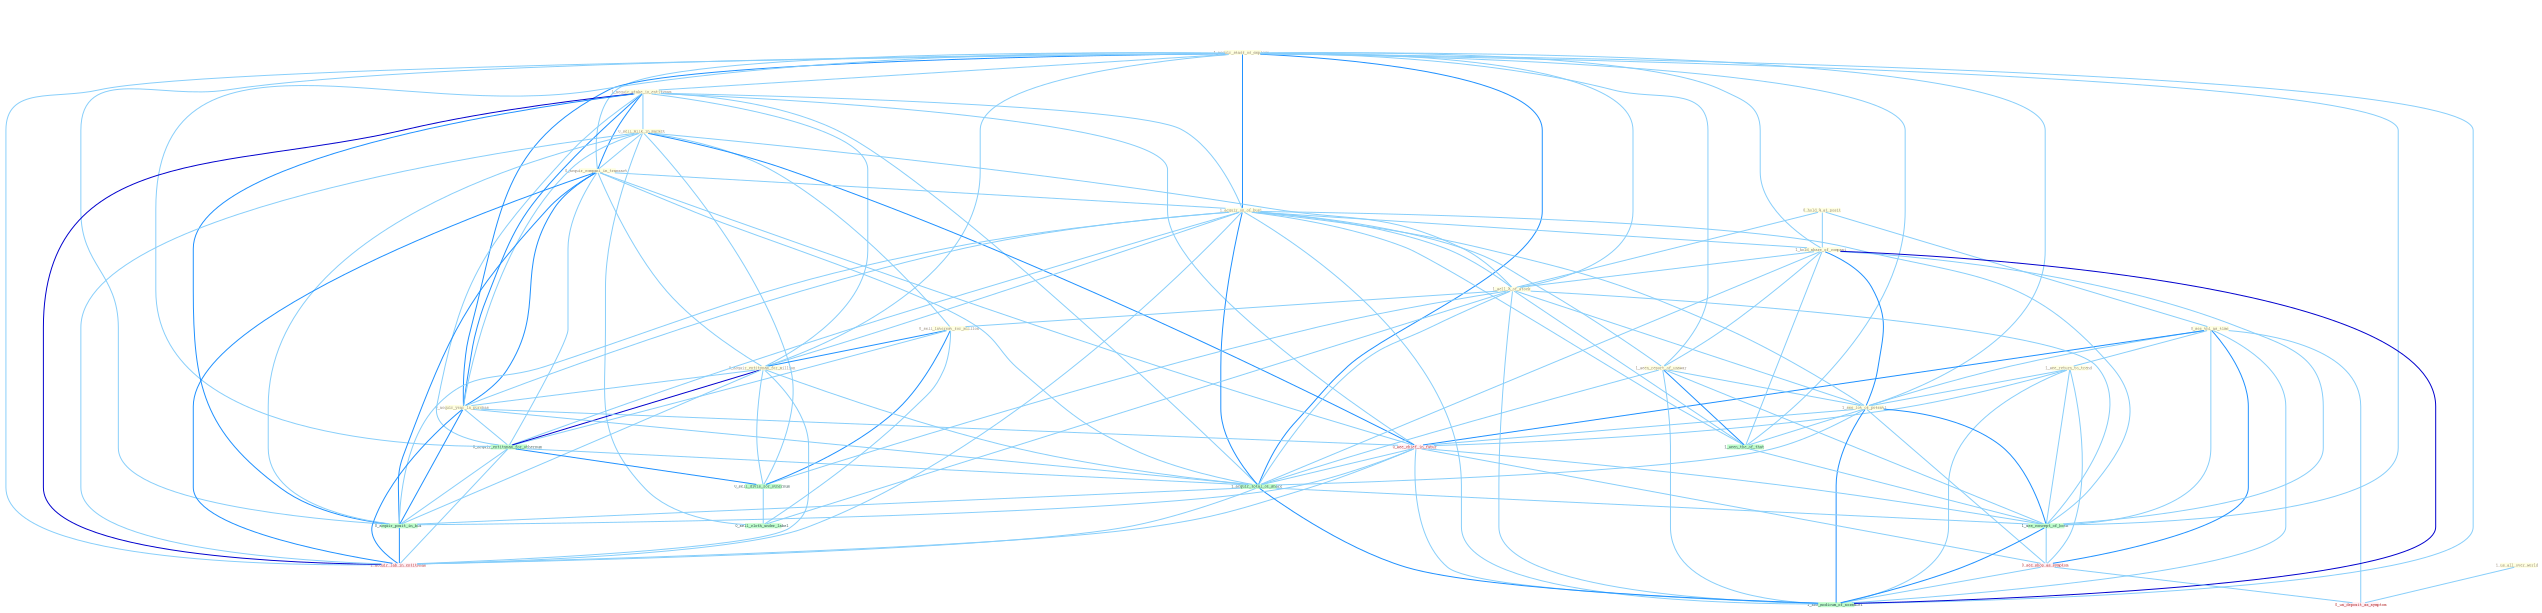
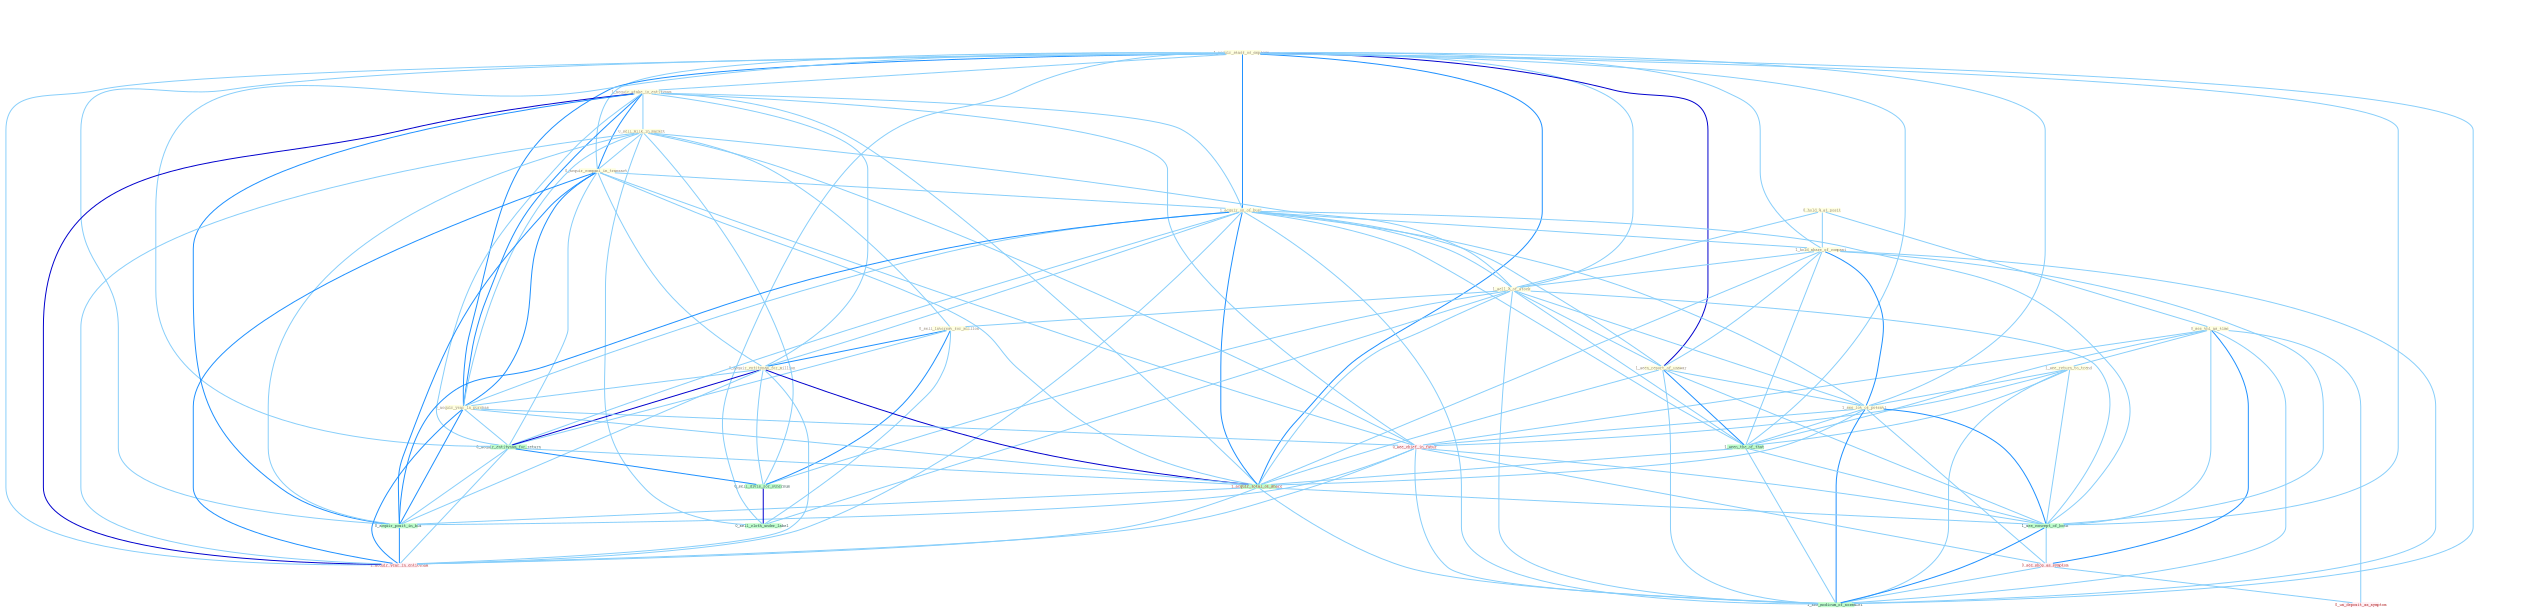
(1618, 91) -> (1618, 91)
(980, 154) -> (850, 167)
(1077, 285) -> (1077, 285)
(786, 286) -> (786, 286)
none -> (1588, 329)
(2026, 363) -> (2022, 372)
(1853, 382) -> (1853, 382)
(991, 442) -> (991, 442)
(2436, 444) -> (2436, 444)
(509, 447) -> (509, 447)
(1341, 466) -> (1479, 468)
(2082, 466) -> (1915, 421)
(1258, 486) -> (1258, 486)
(763, 503) -> (763, 503)
none -> (1791, 526)
(399, 565) -> (399, 565)
(2519, 565) -> none
(1456, 577) -> (1456, 577)
